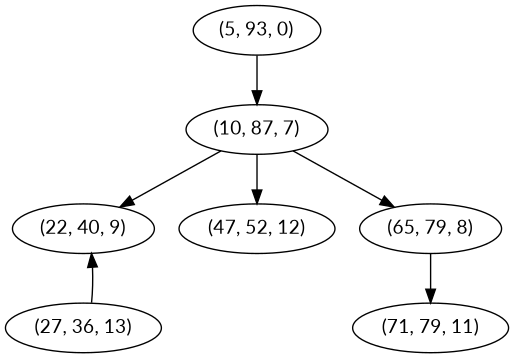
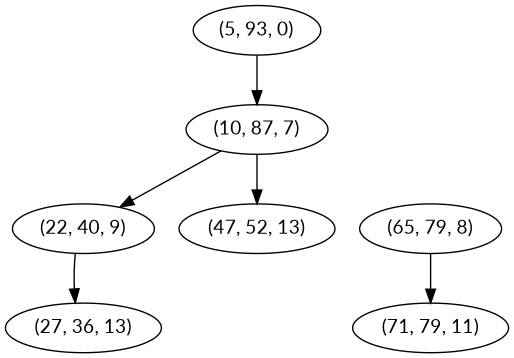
(338, 176) -> none
(257, 229) -> (257, 229)
(93, 285) -> (74, 271)
